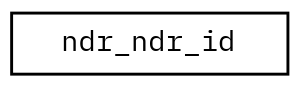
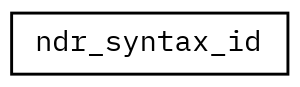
(150, 44) -> (150, 44)
